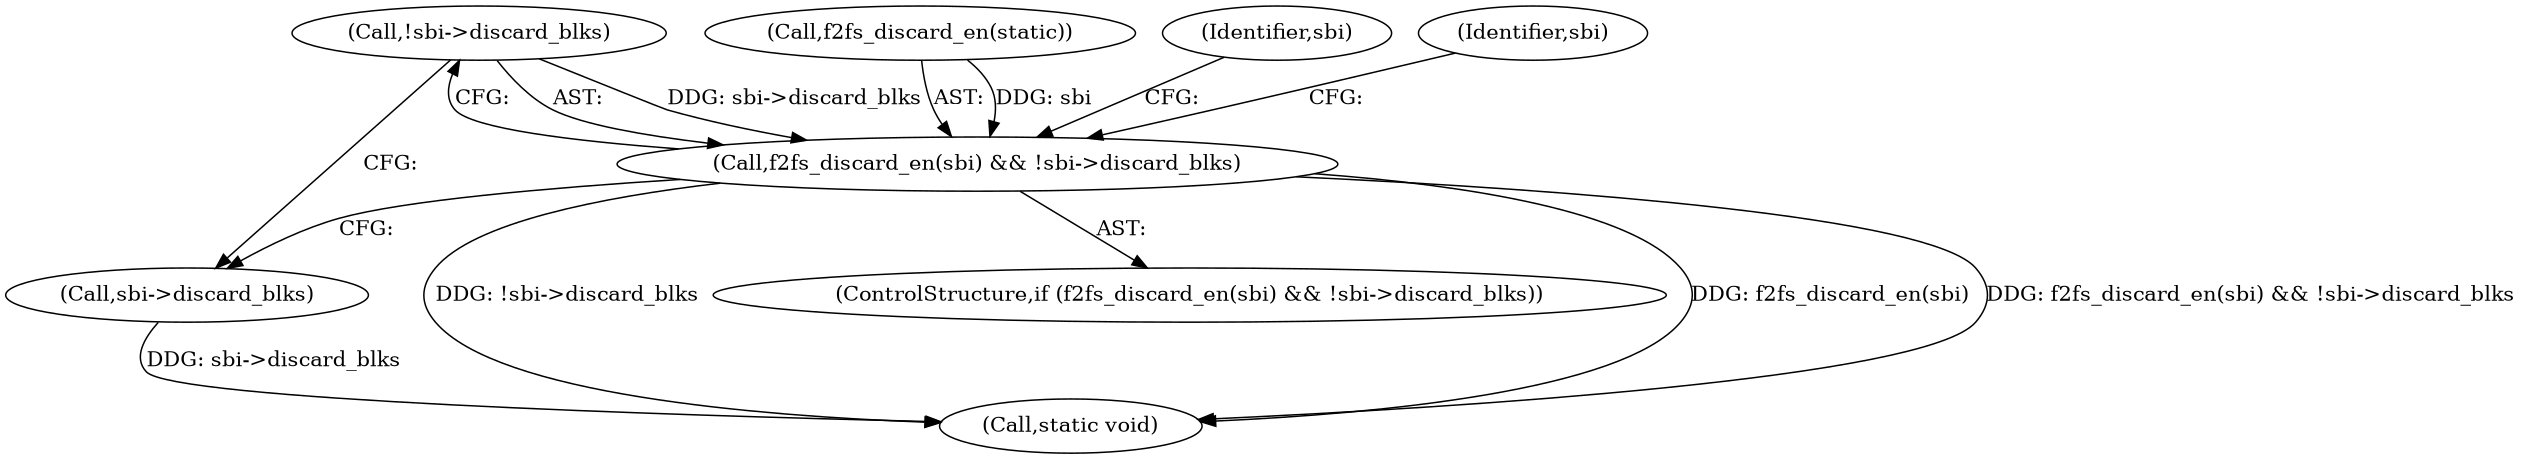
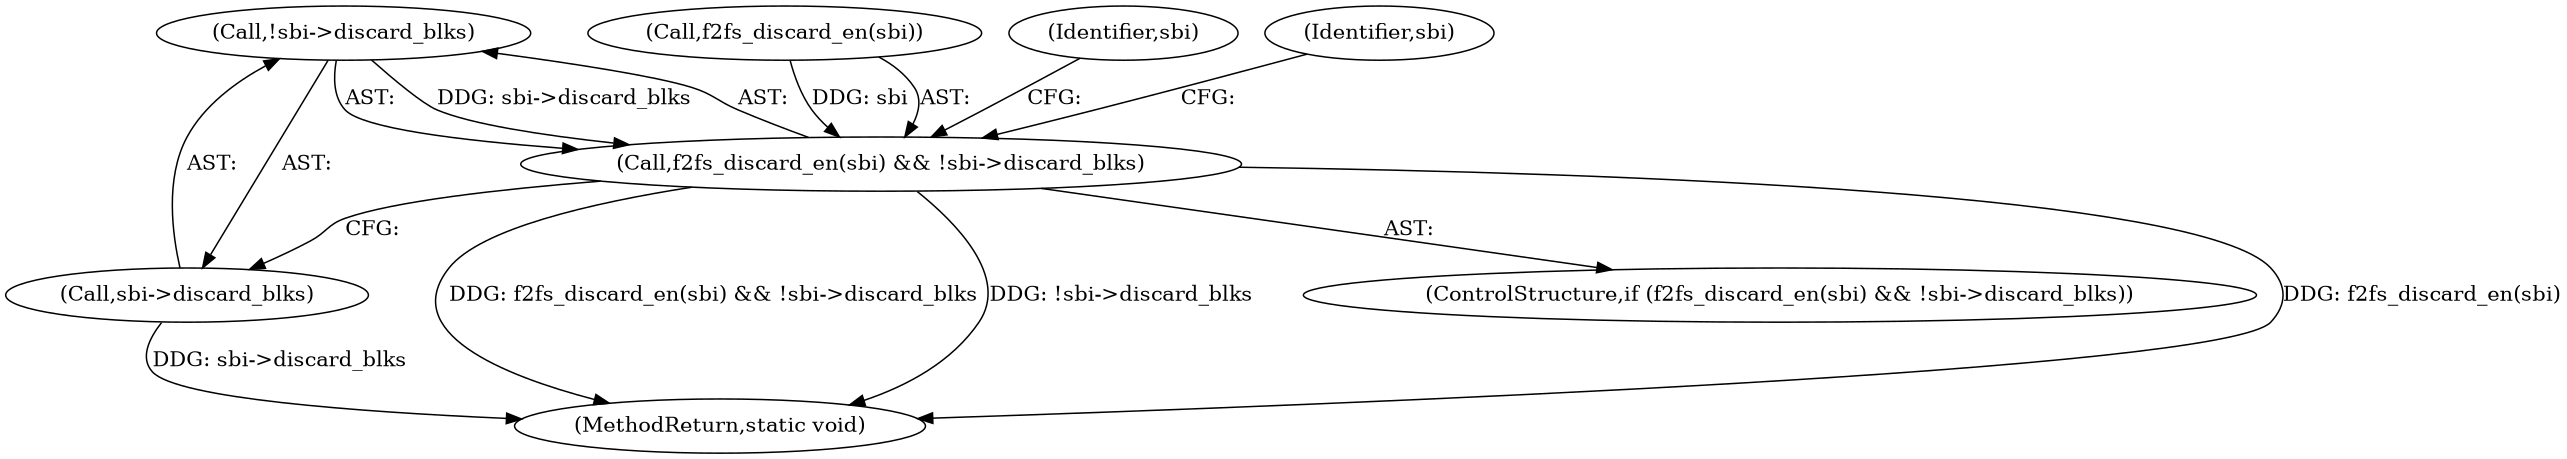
(920, 33) -> (785, 33)
(486, 99) -> (767, 99)
none -> (182, 149)
(394, 164) -> (311, 164)
(1071, 426) -> (720, 426)
